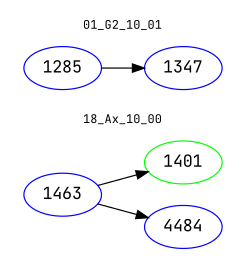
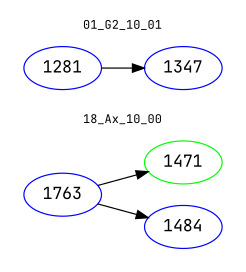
(63, 68) -> (63, 68)
(183, 162) -> (183, 162)
(63, 195) -> (63, 195)
(183, 227) -> (183, 227)
